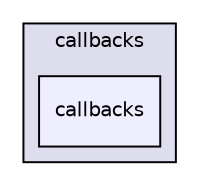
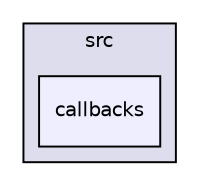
(100, 42) -> (100, 42)
